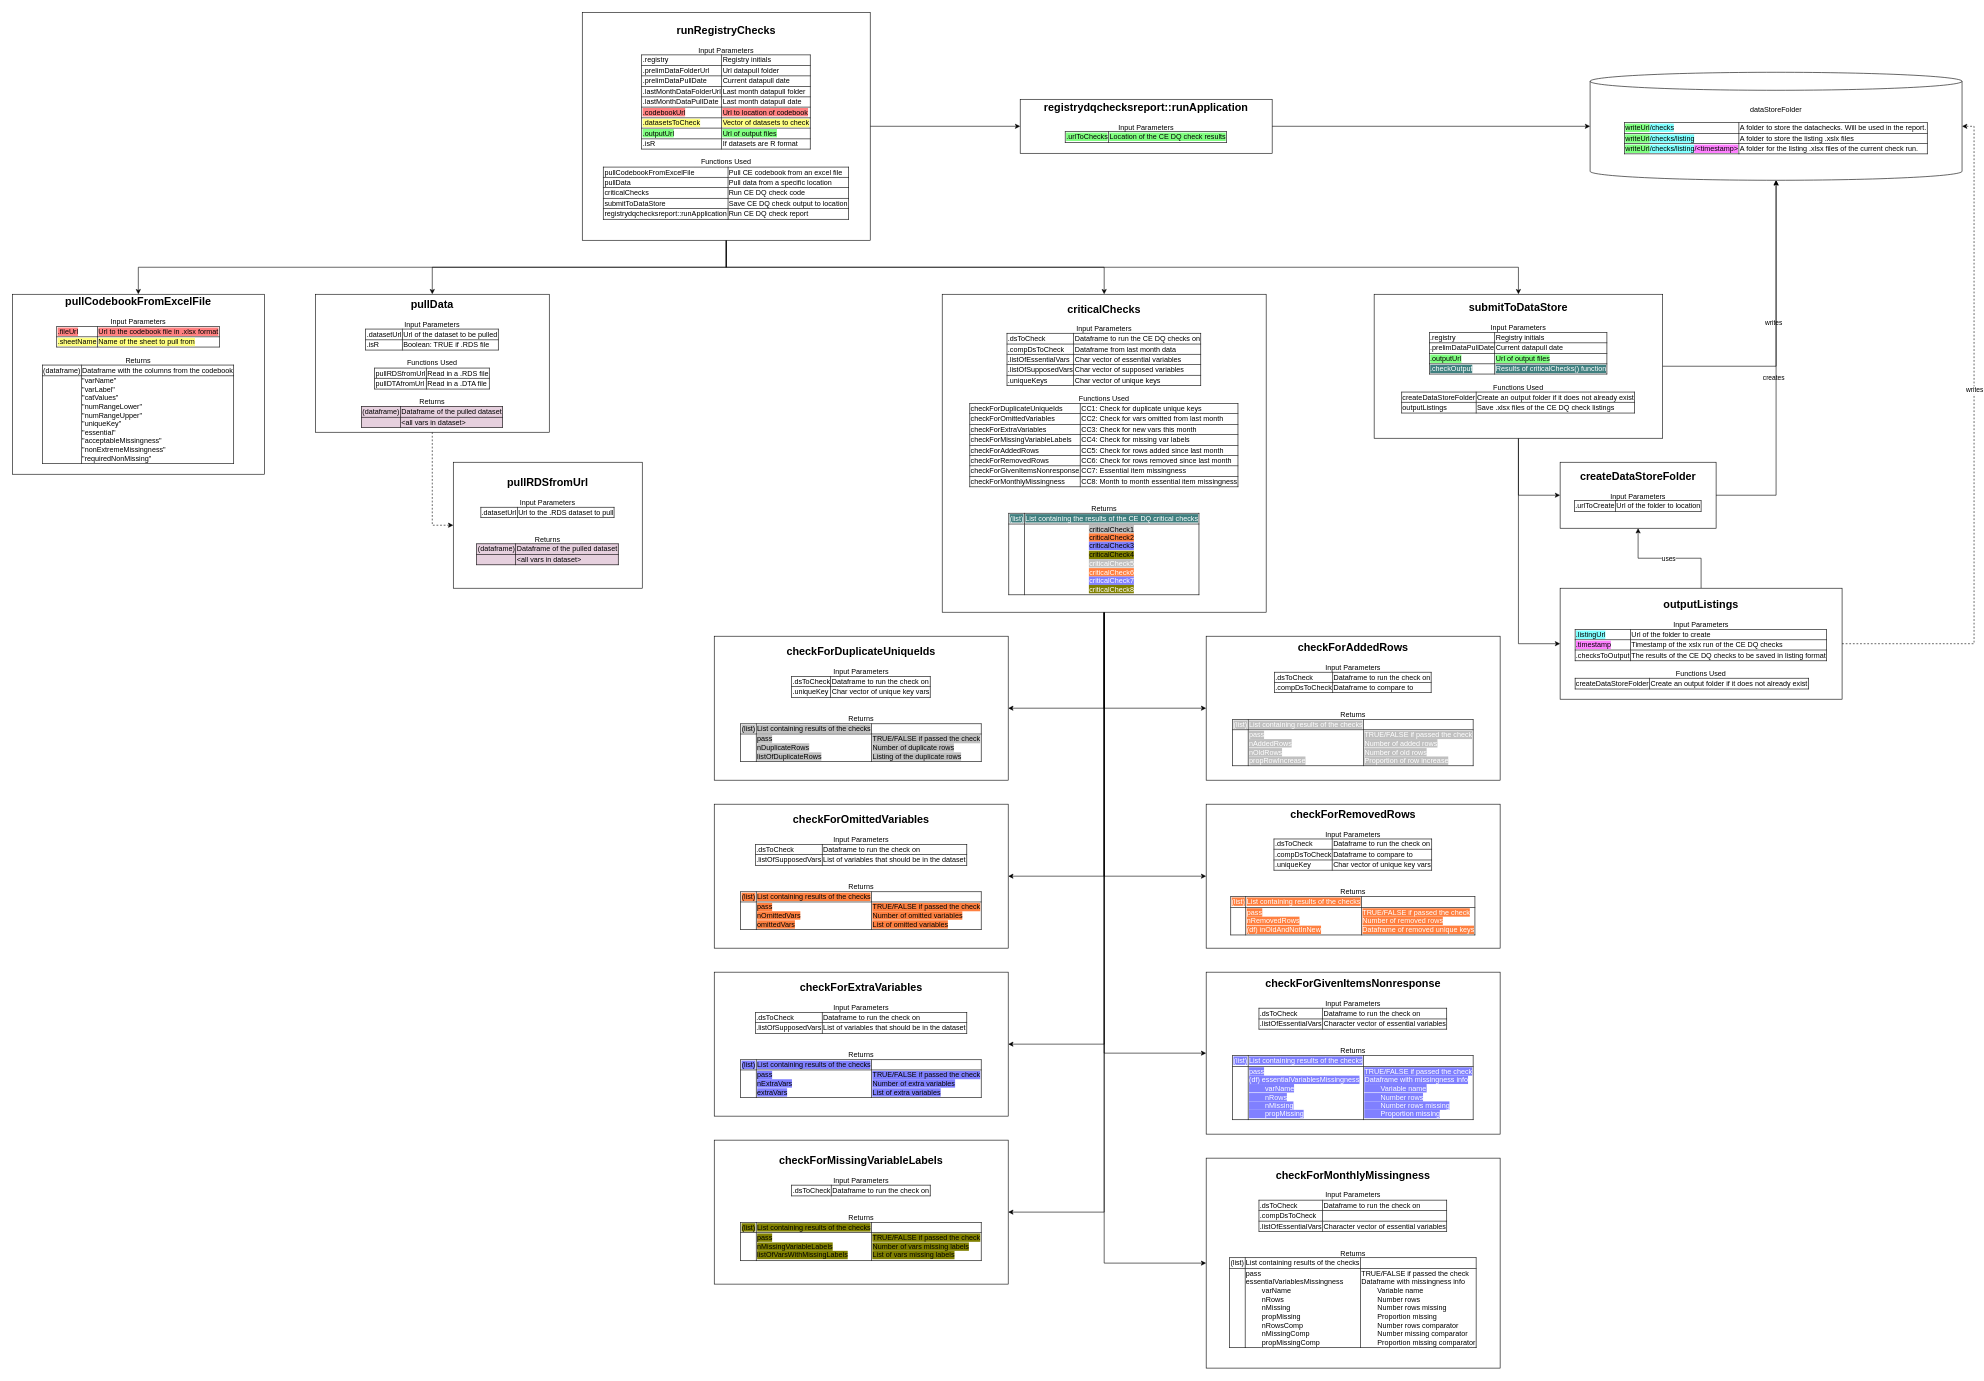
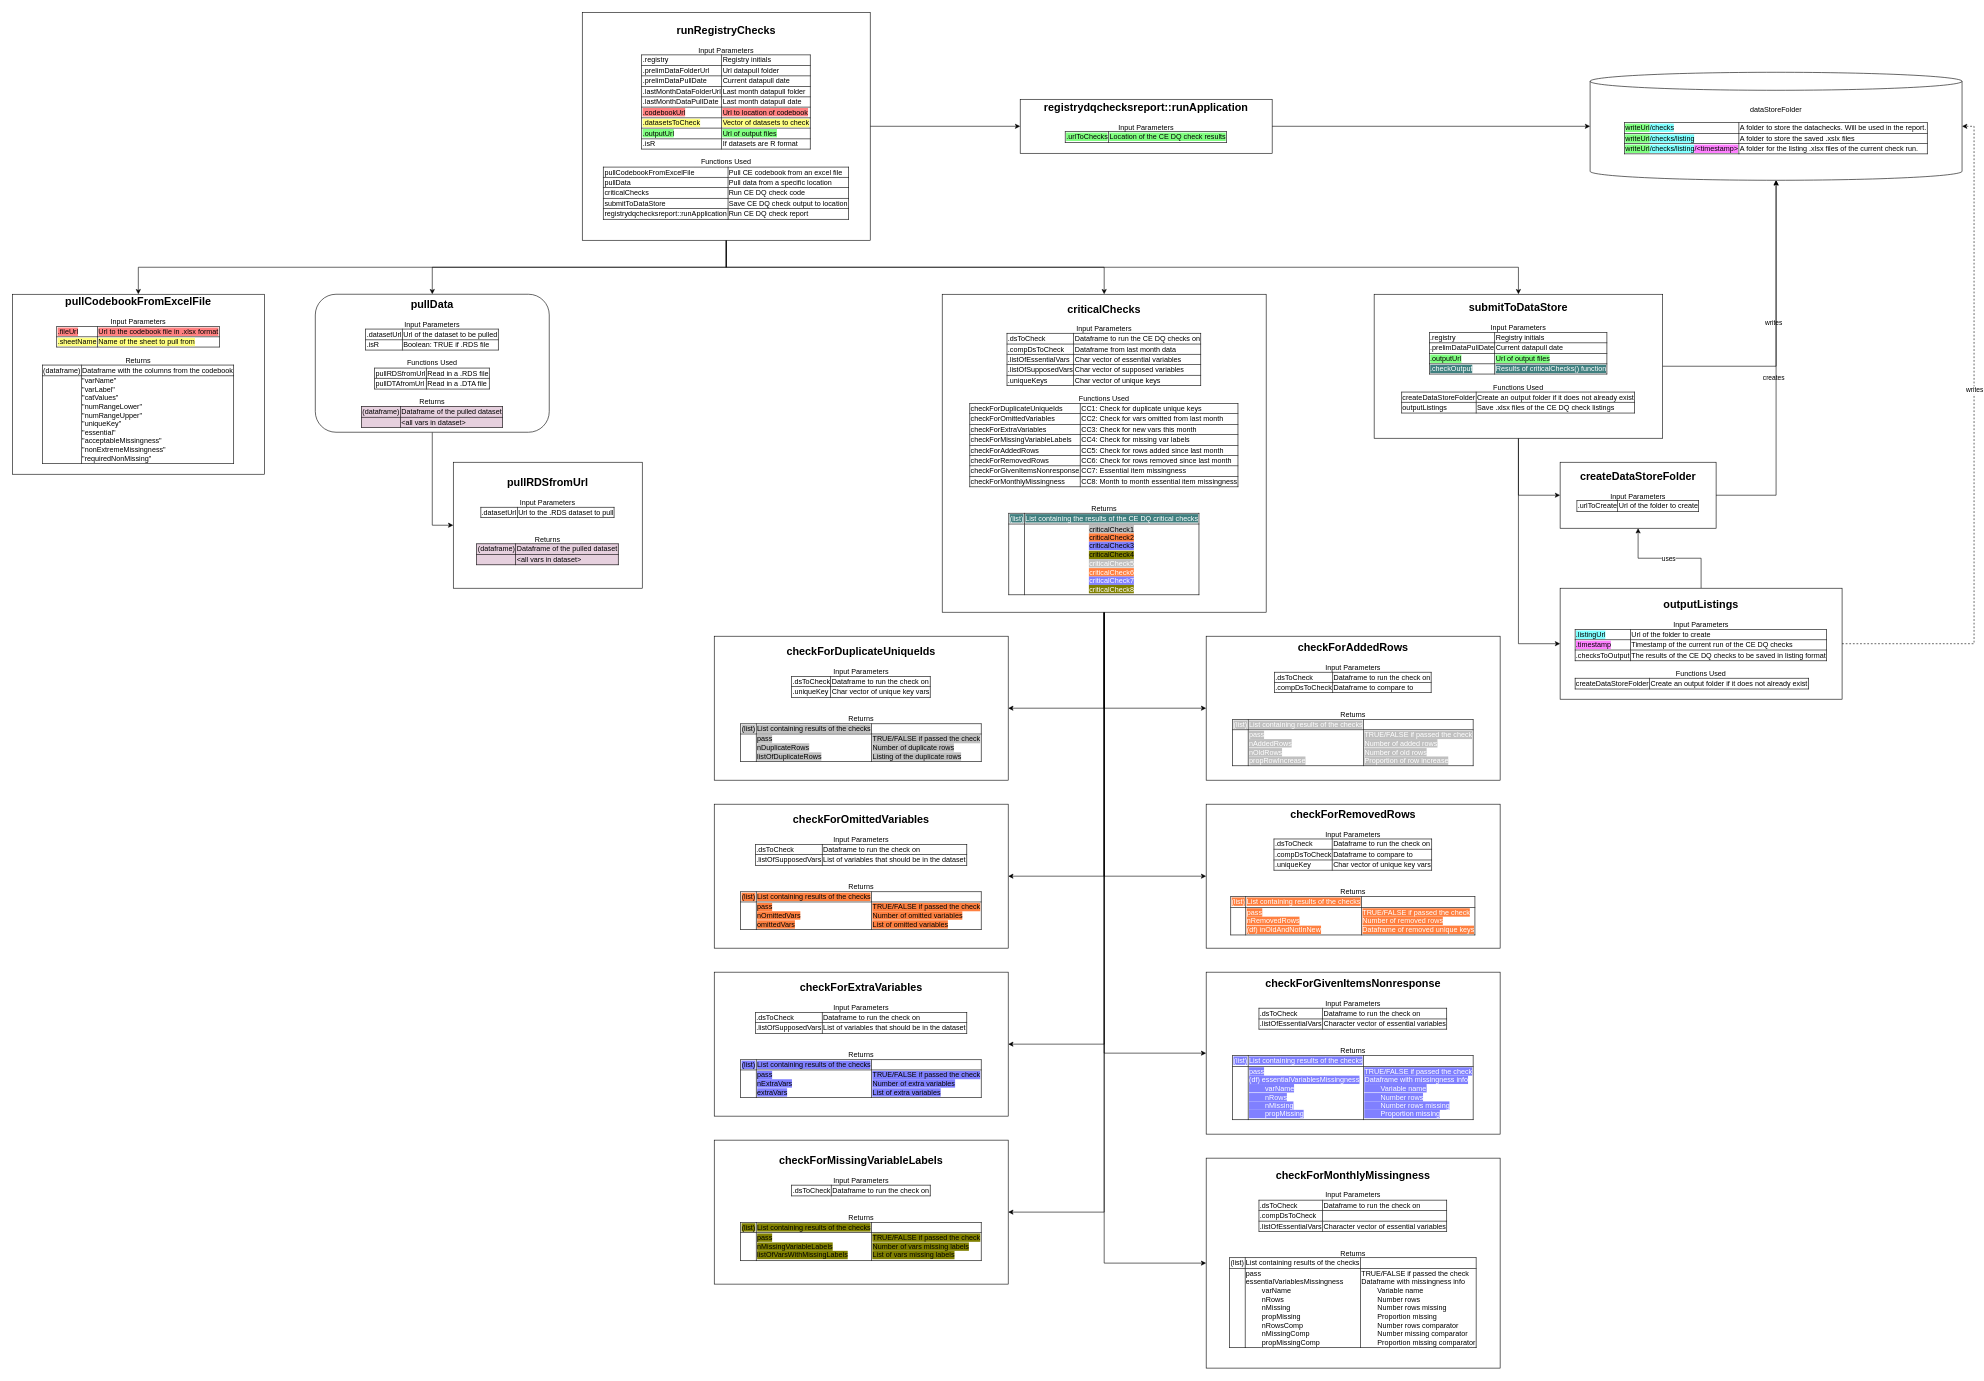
(1776, 134) -> (1776, 134)
(432, 363) -> (432, 363)
(432, 486) -> (432, 486)
(1638, 495) -> (1638, 495)
(1701, 644) -> (1701, 644)
